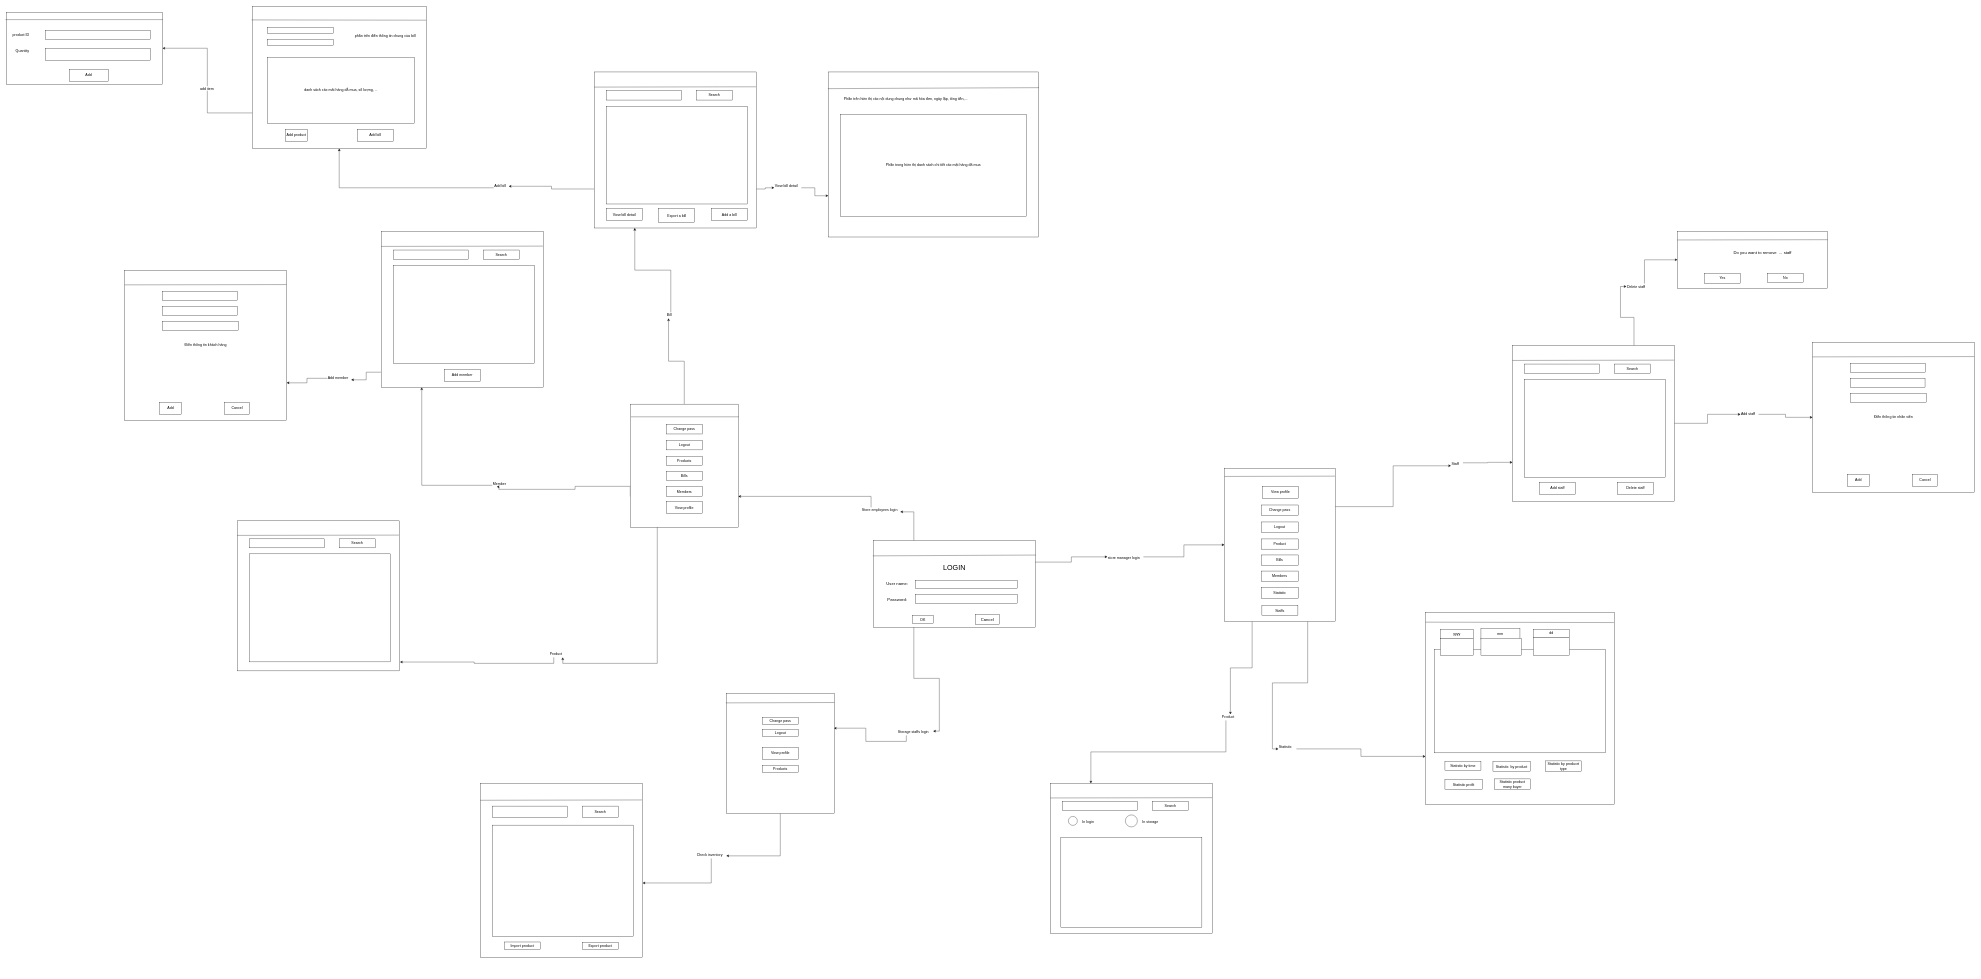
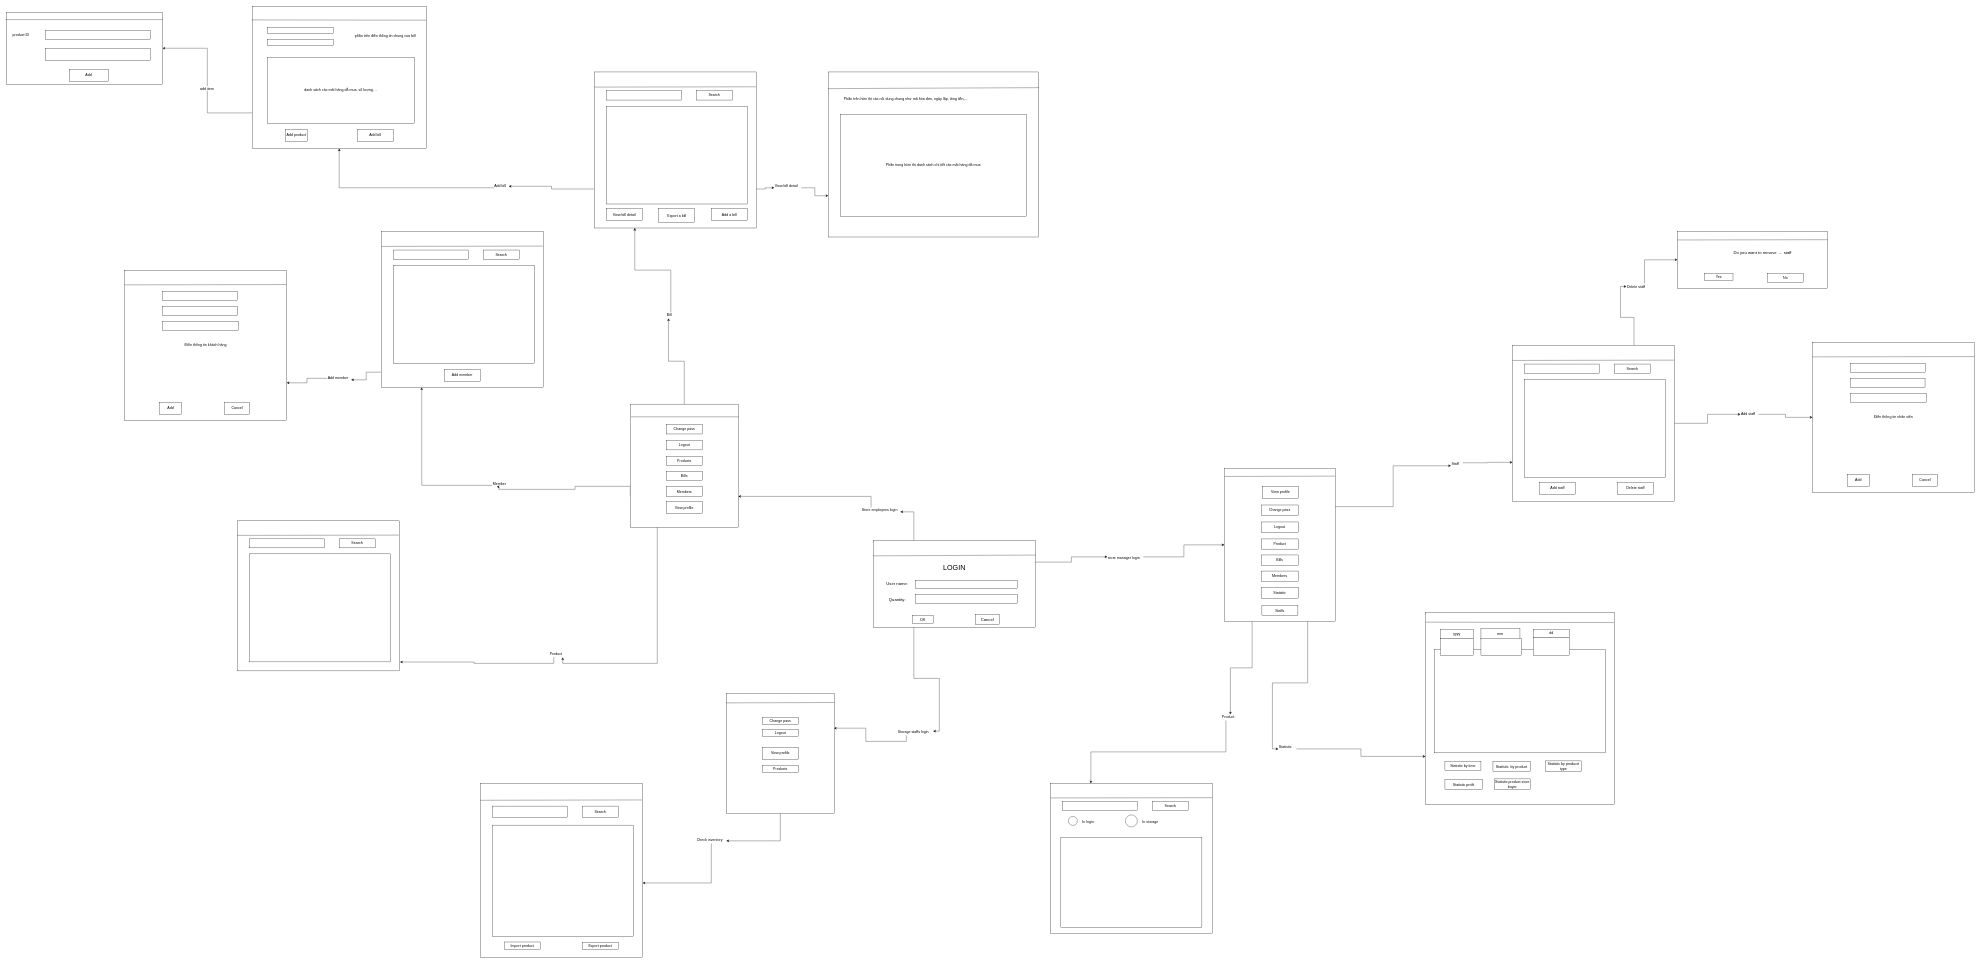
(24, 51) -> none
(1722, 278) -> (1718, 277)
(897, 599) -> (897, 599)
(1512, 784) -> (1512, 784)
(711, 855) -> (711, 840)
